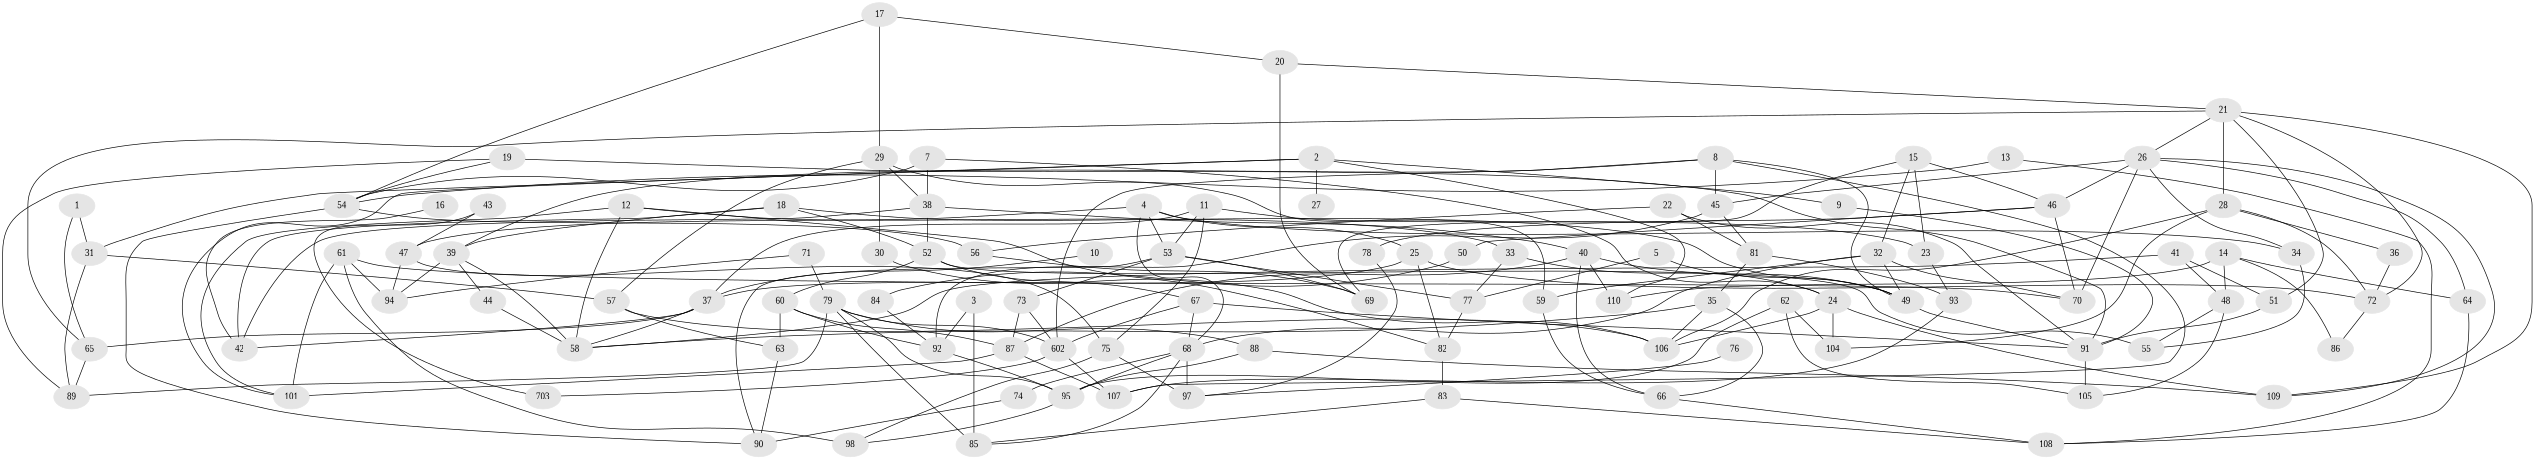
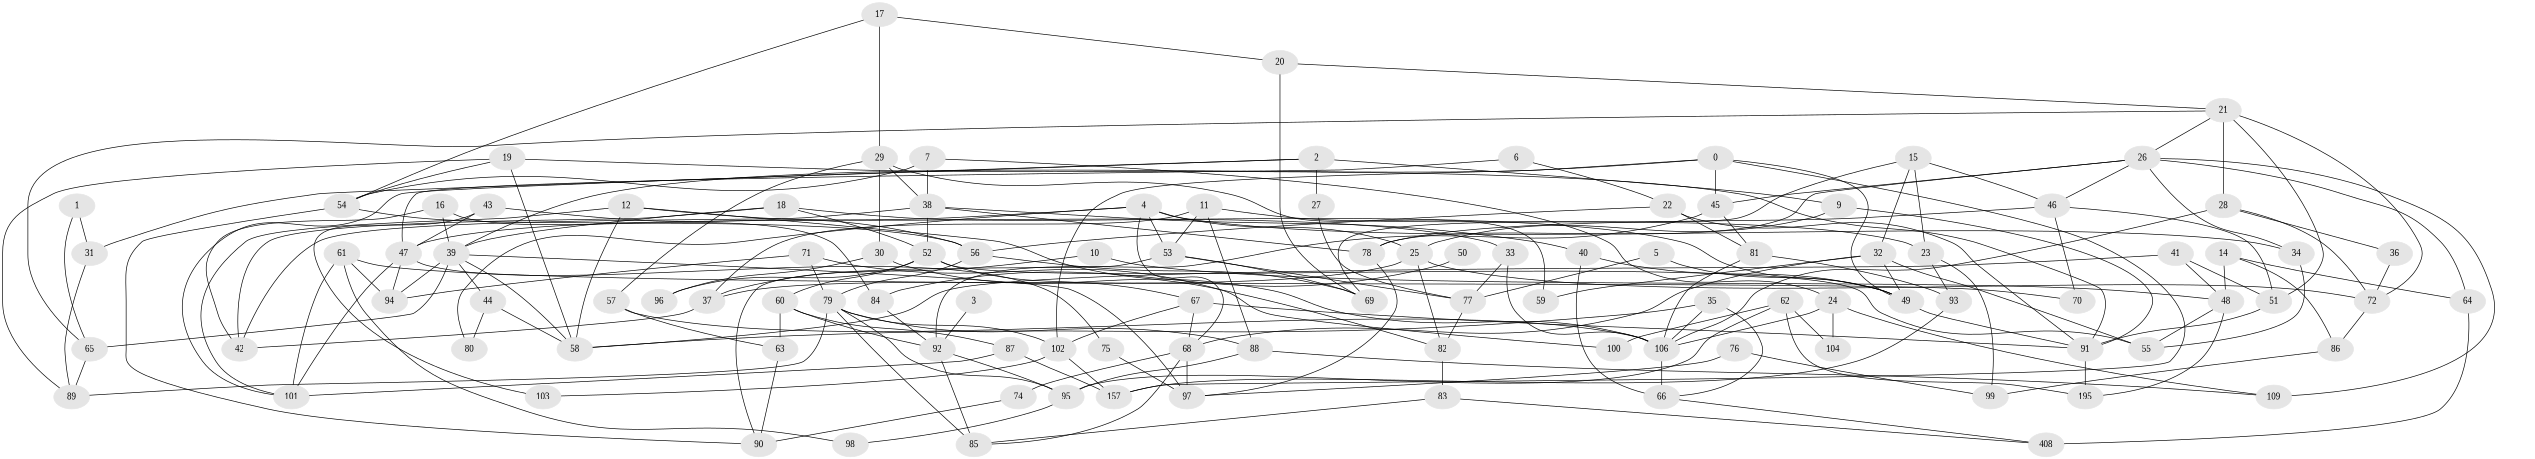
none -> (1516, 158)
(1715, 158) -> (1715, 158)
(2006, 158) -> none
none -> (735, 221)
none -> (674, 223)
(2111, 227) -> (1758, 225)
none -> (1626, 228)
(1699, 228) -> (2187, 222)
none -> (1147, 230)
(2532, 233) -> none
none -> (447, 234)
(1674, 273) -> (1555, 334)
(339, 274) -> none
none -> (938, 277)
none -> (902, 278)
none -> (1369, 278)
(1733, 278) -> (1683, 296)
(1958, 279) -> (2012, 301)
none -> (1659, 283)
(1181, 288) -> none
(1163, 298) -> (1222, 257)
none -> (659, 301)
(1022, 301) -> none
(1614, 301) -> none
none -> (343, 318)
(2063, 326) -> none
(643, 328) -> (541, 254)
(401, 333) -> (290, 328)
none -> (469, 349)
(1058, 349) -> (1058, 349)
none -> (1614, 349)
(1569, 362) -> (1662, 375)
(974, 367) -> (956, 397)
(1125, 371) -> none
(982, 389) -> none
(543, 397) -> (543, 397)
(1114, 397) -> (1114, 397)
none -> (1990, 397)
(2085, 397) -> (2085, 397)
(2046, 445) -> (2046, 445)
